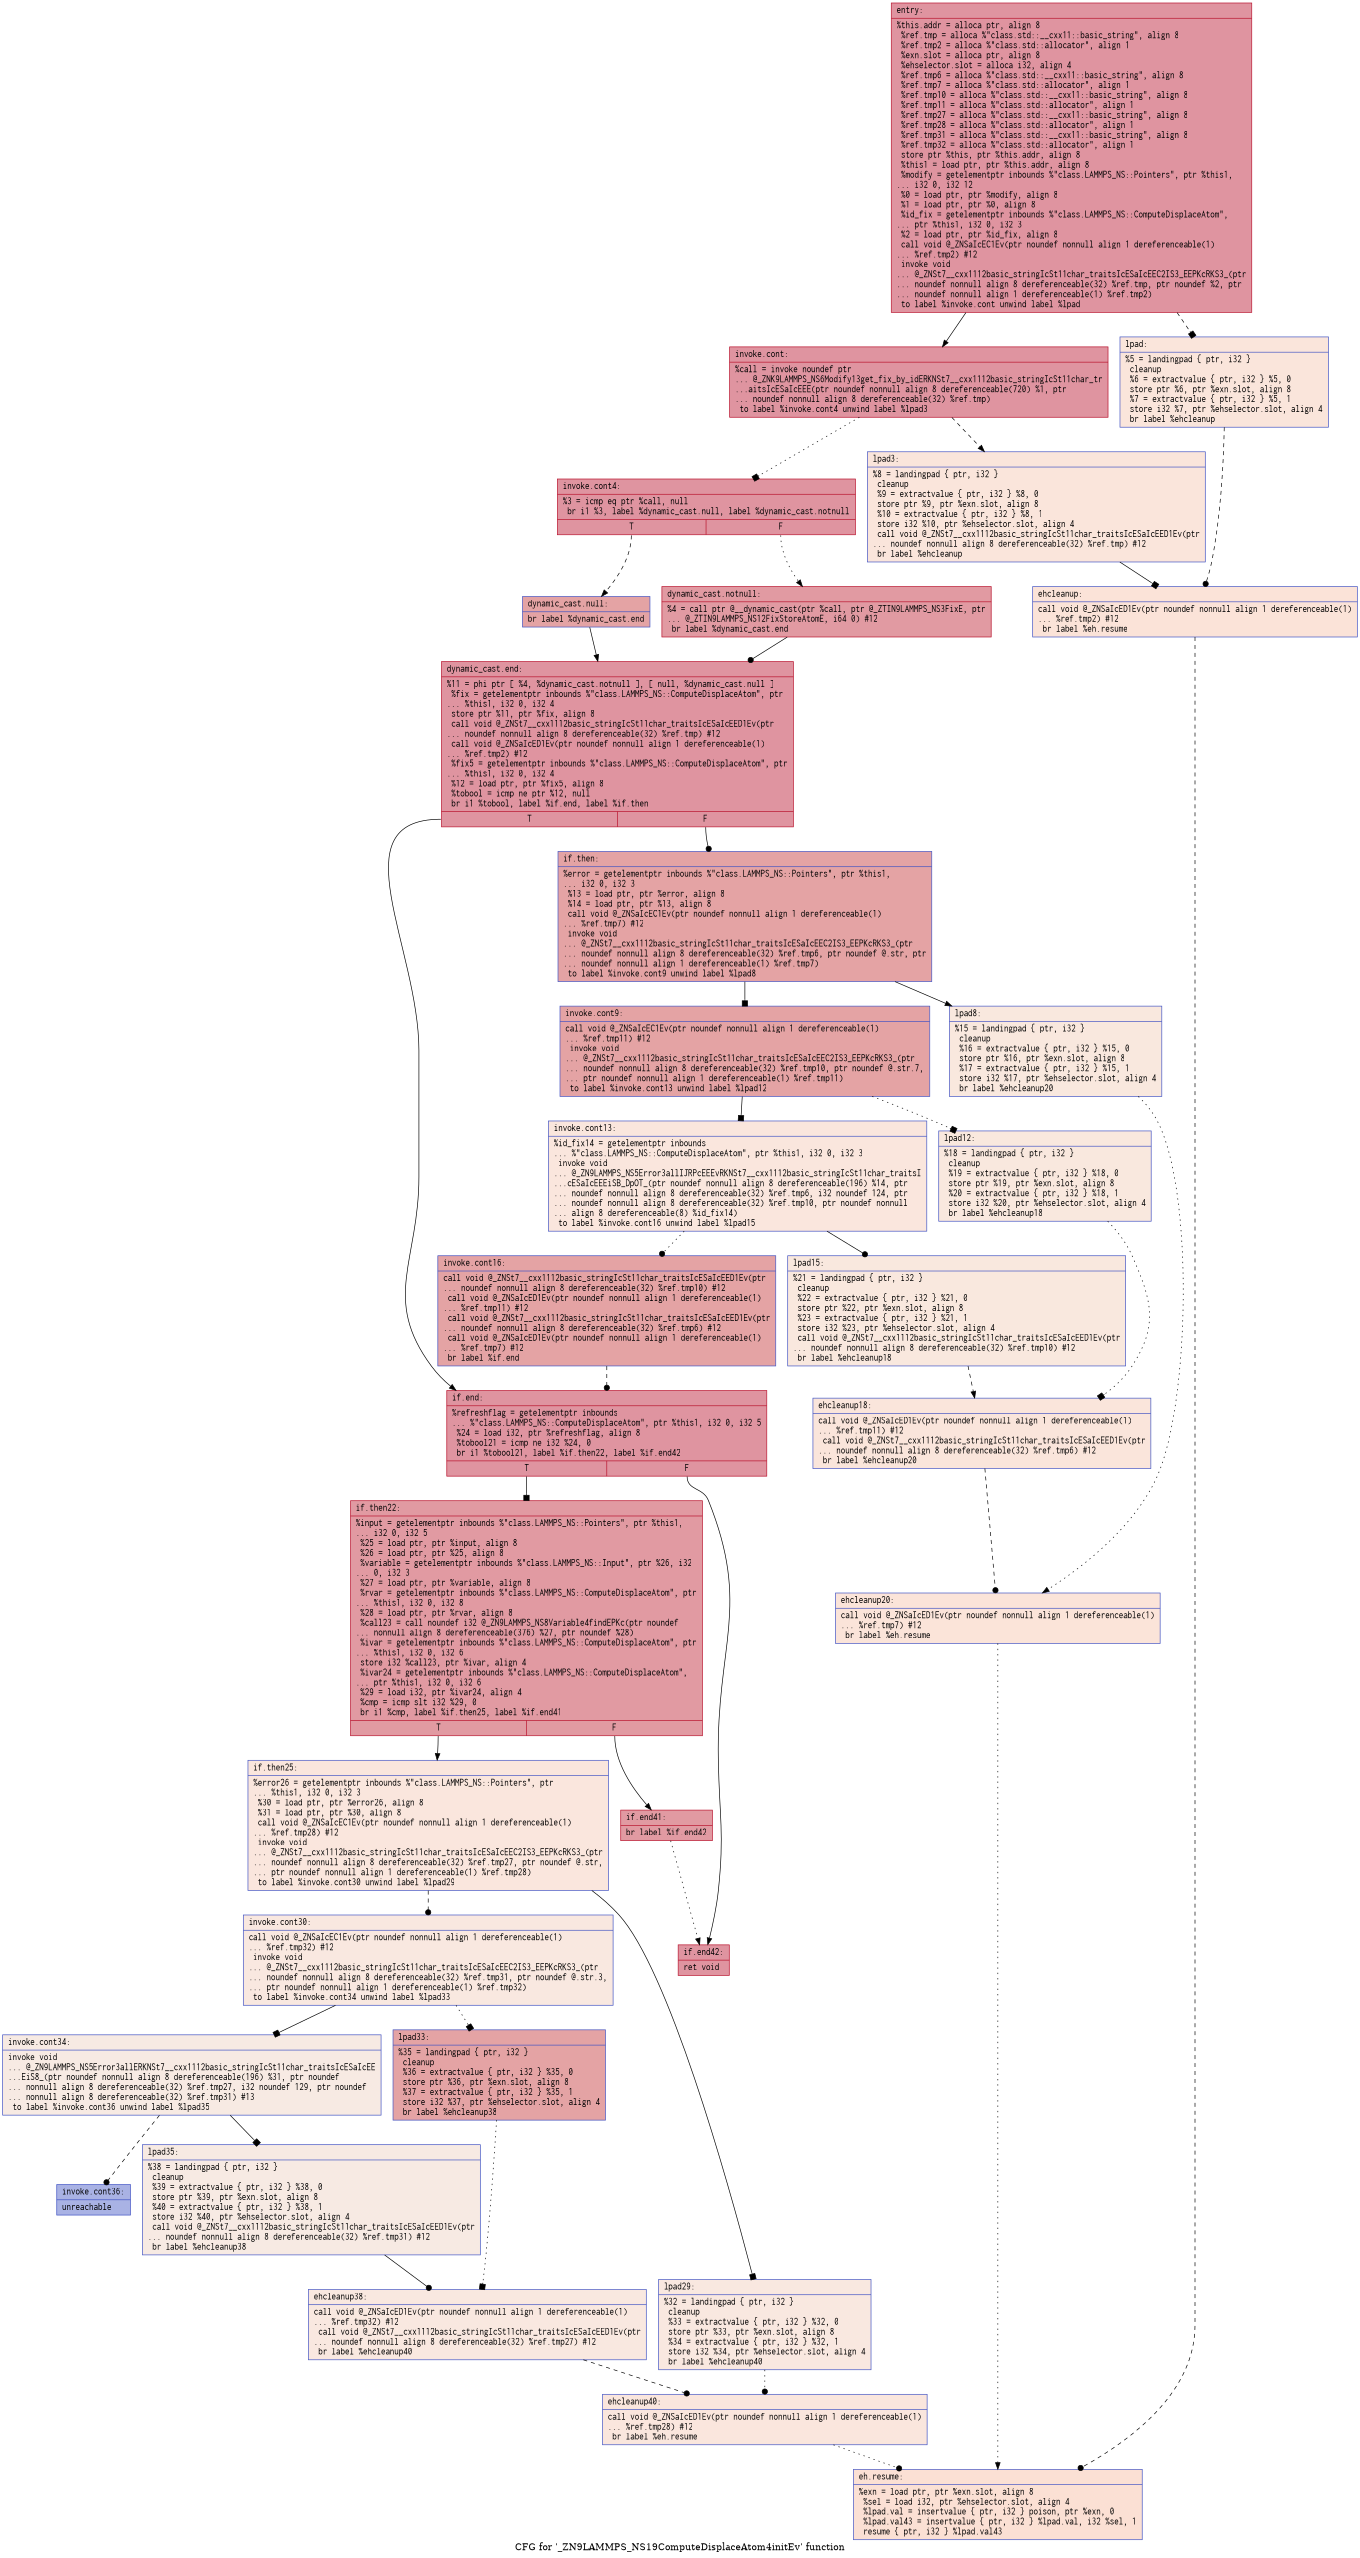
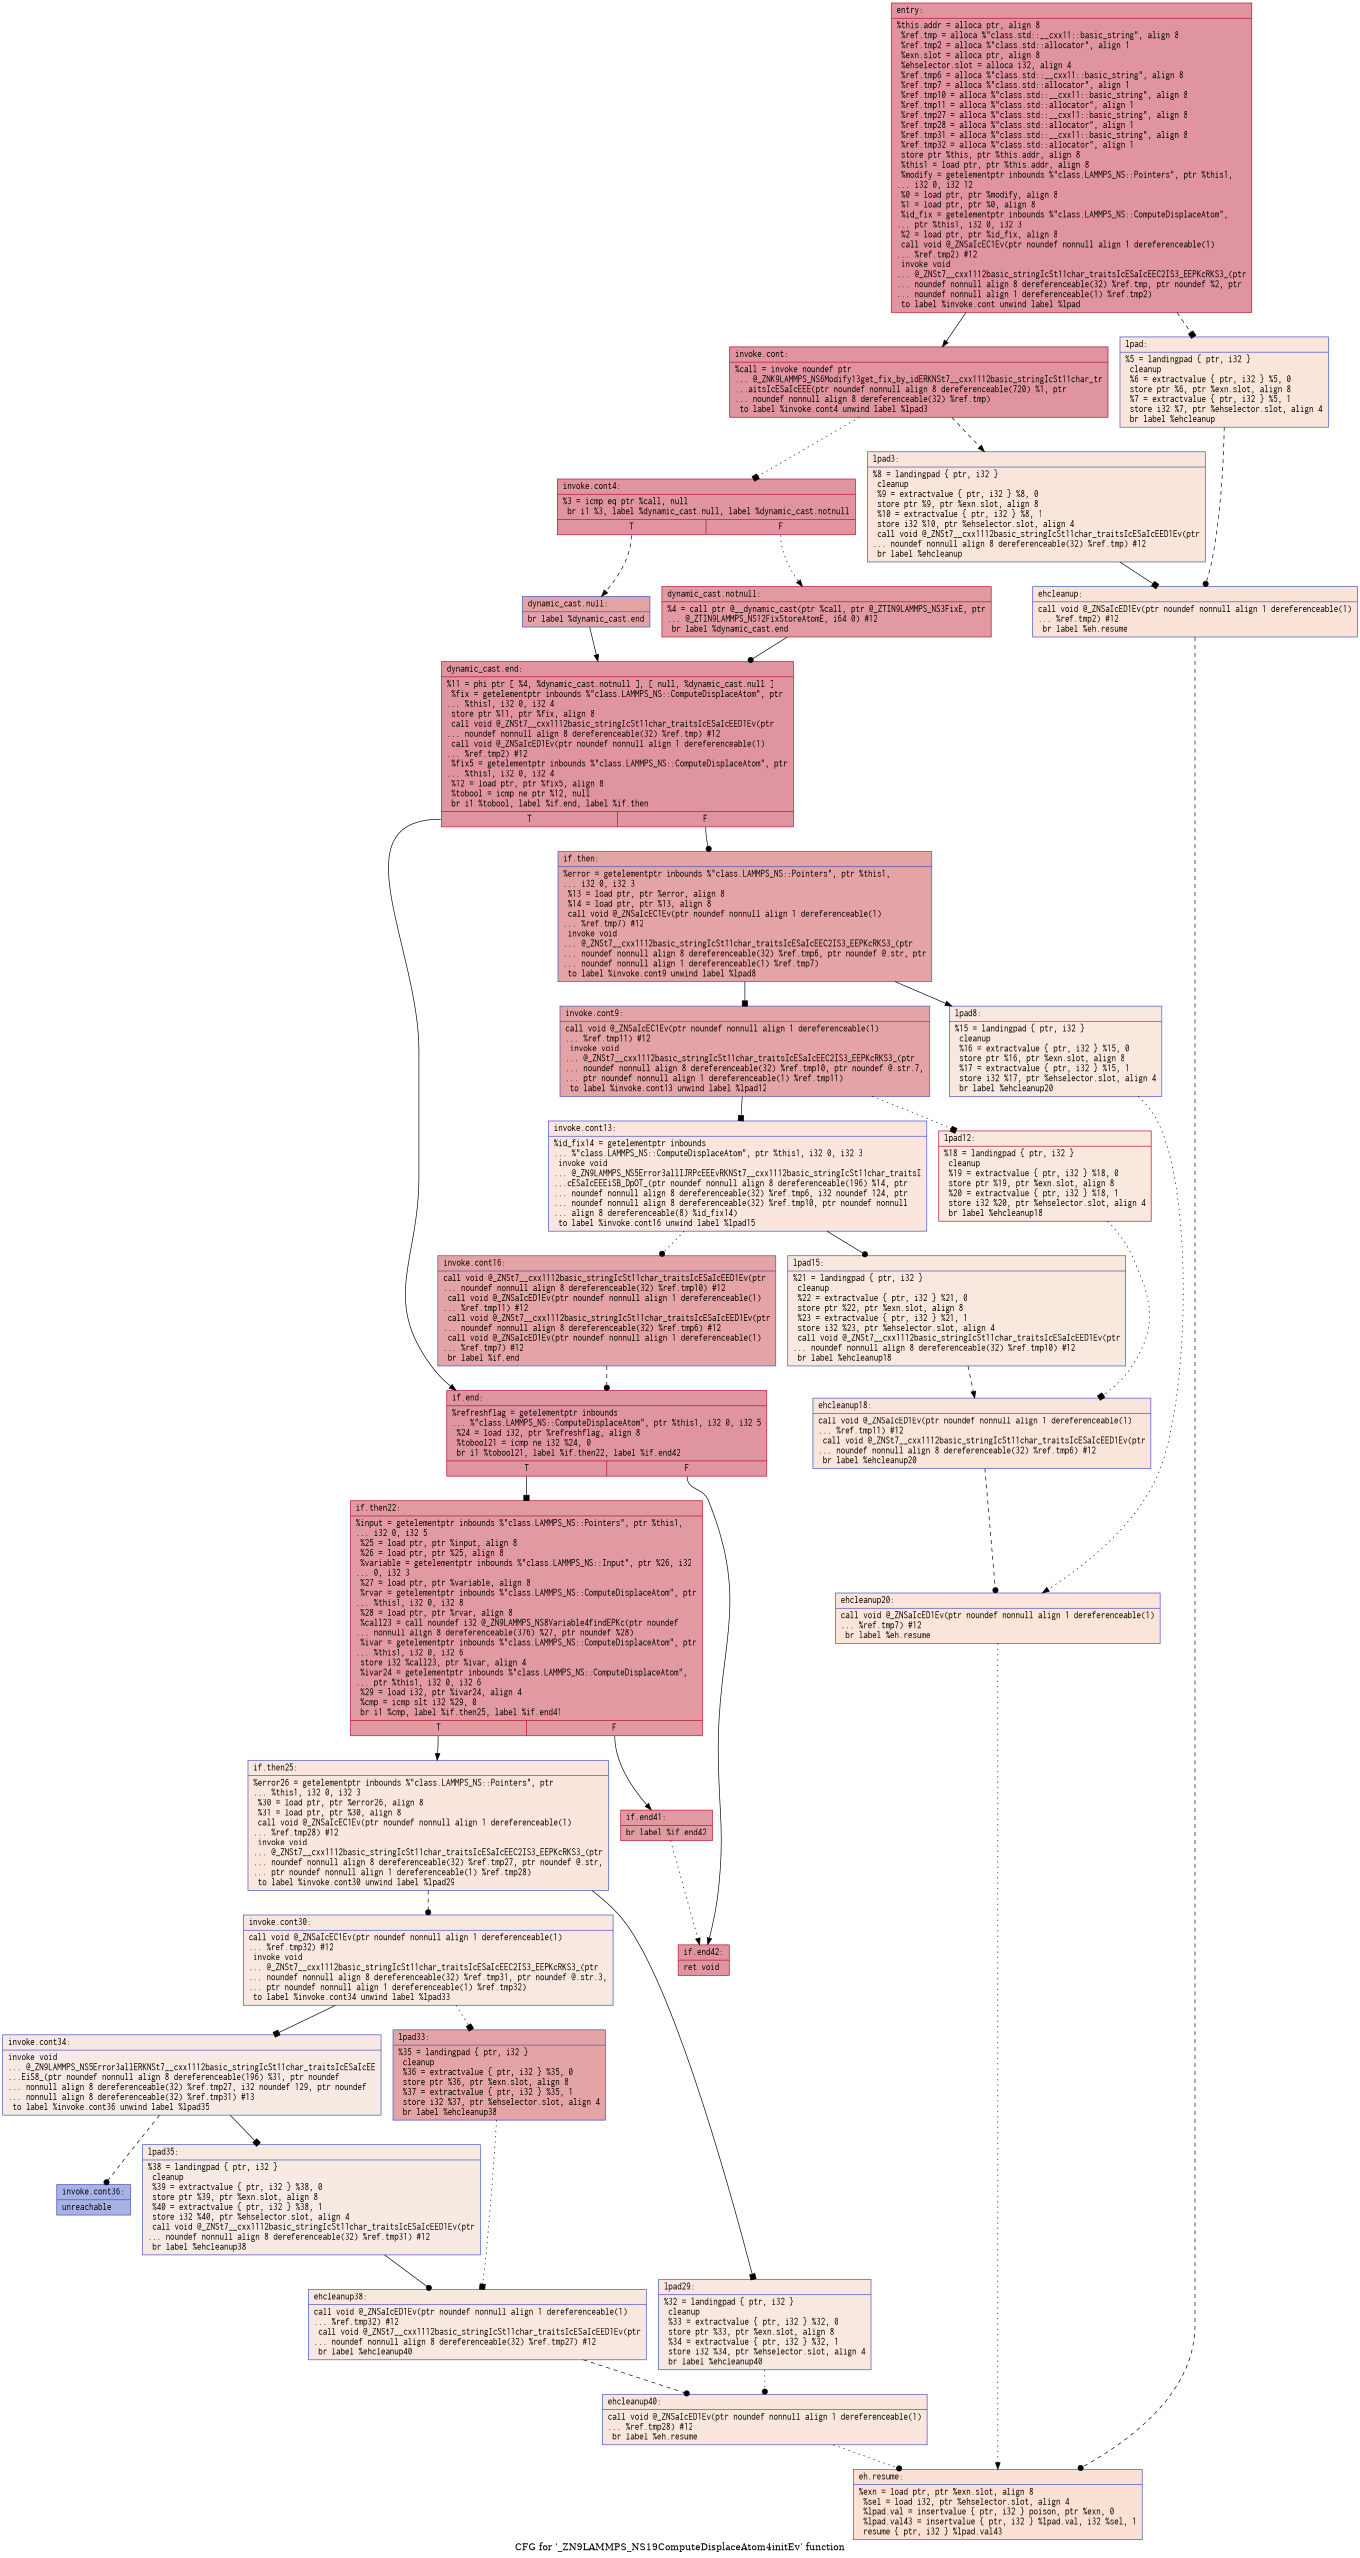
(1045, 1176) -> (1045, 1176)
